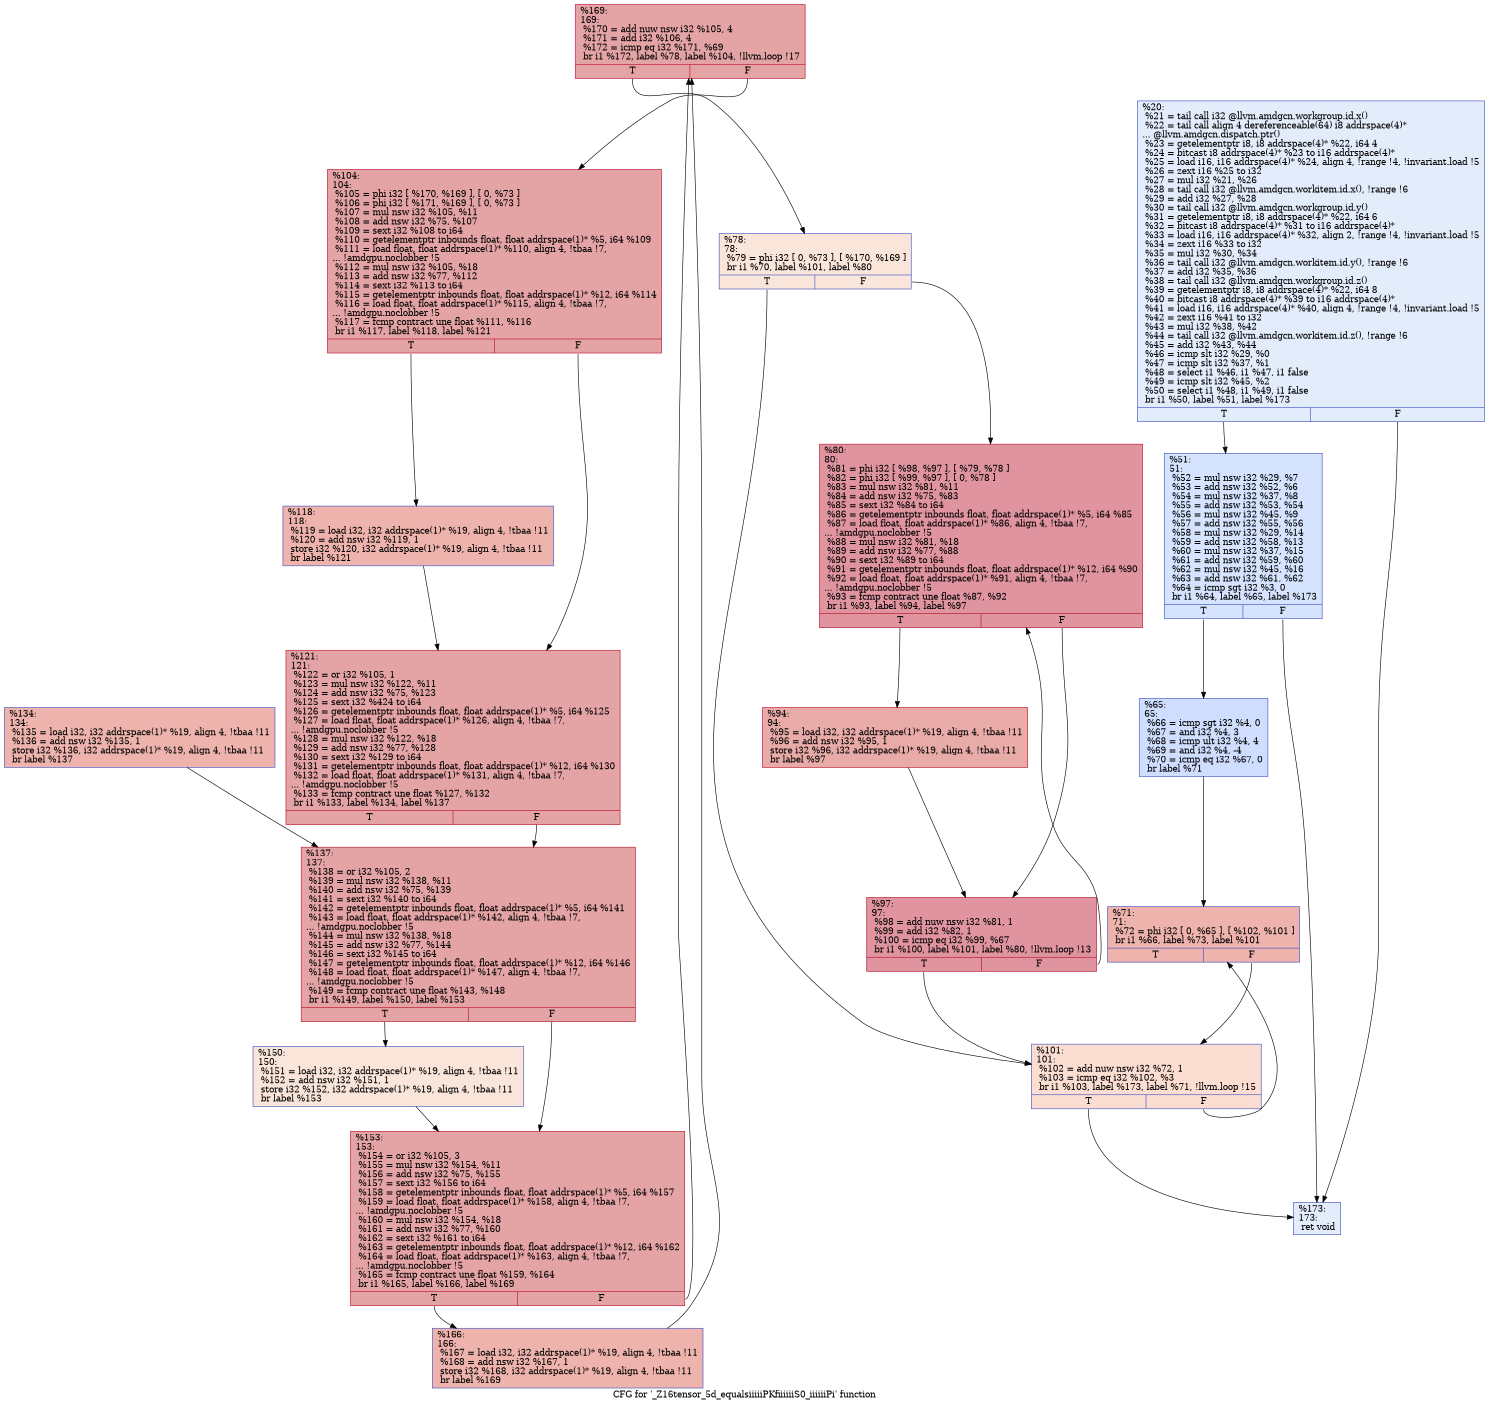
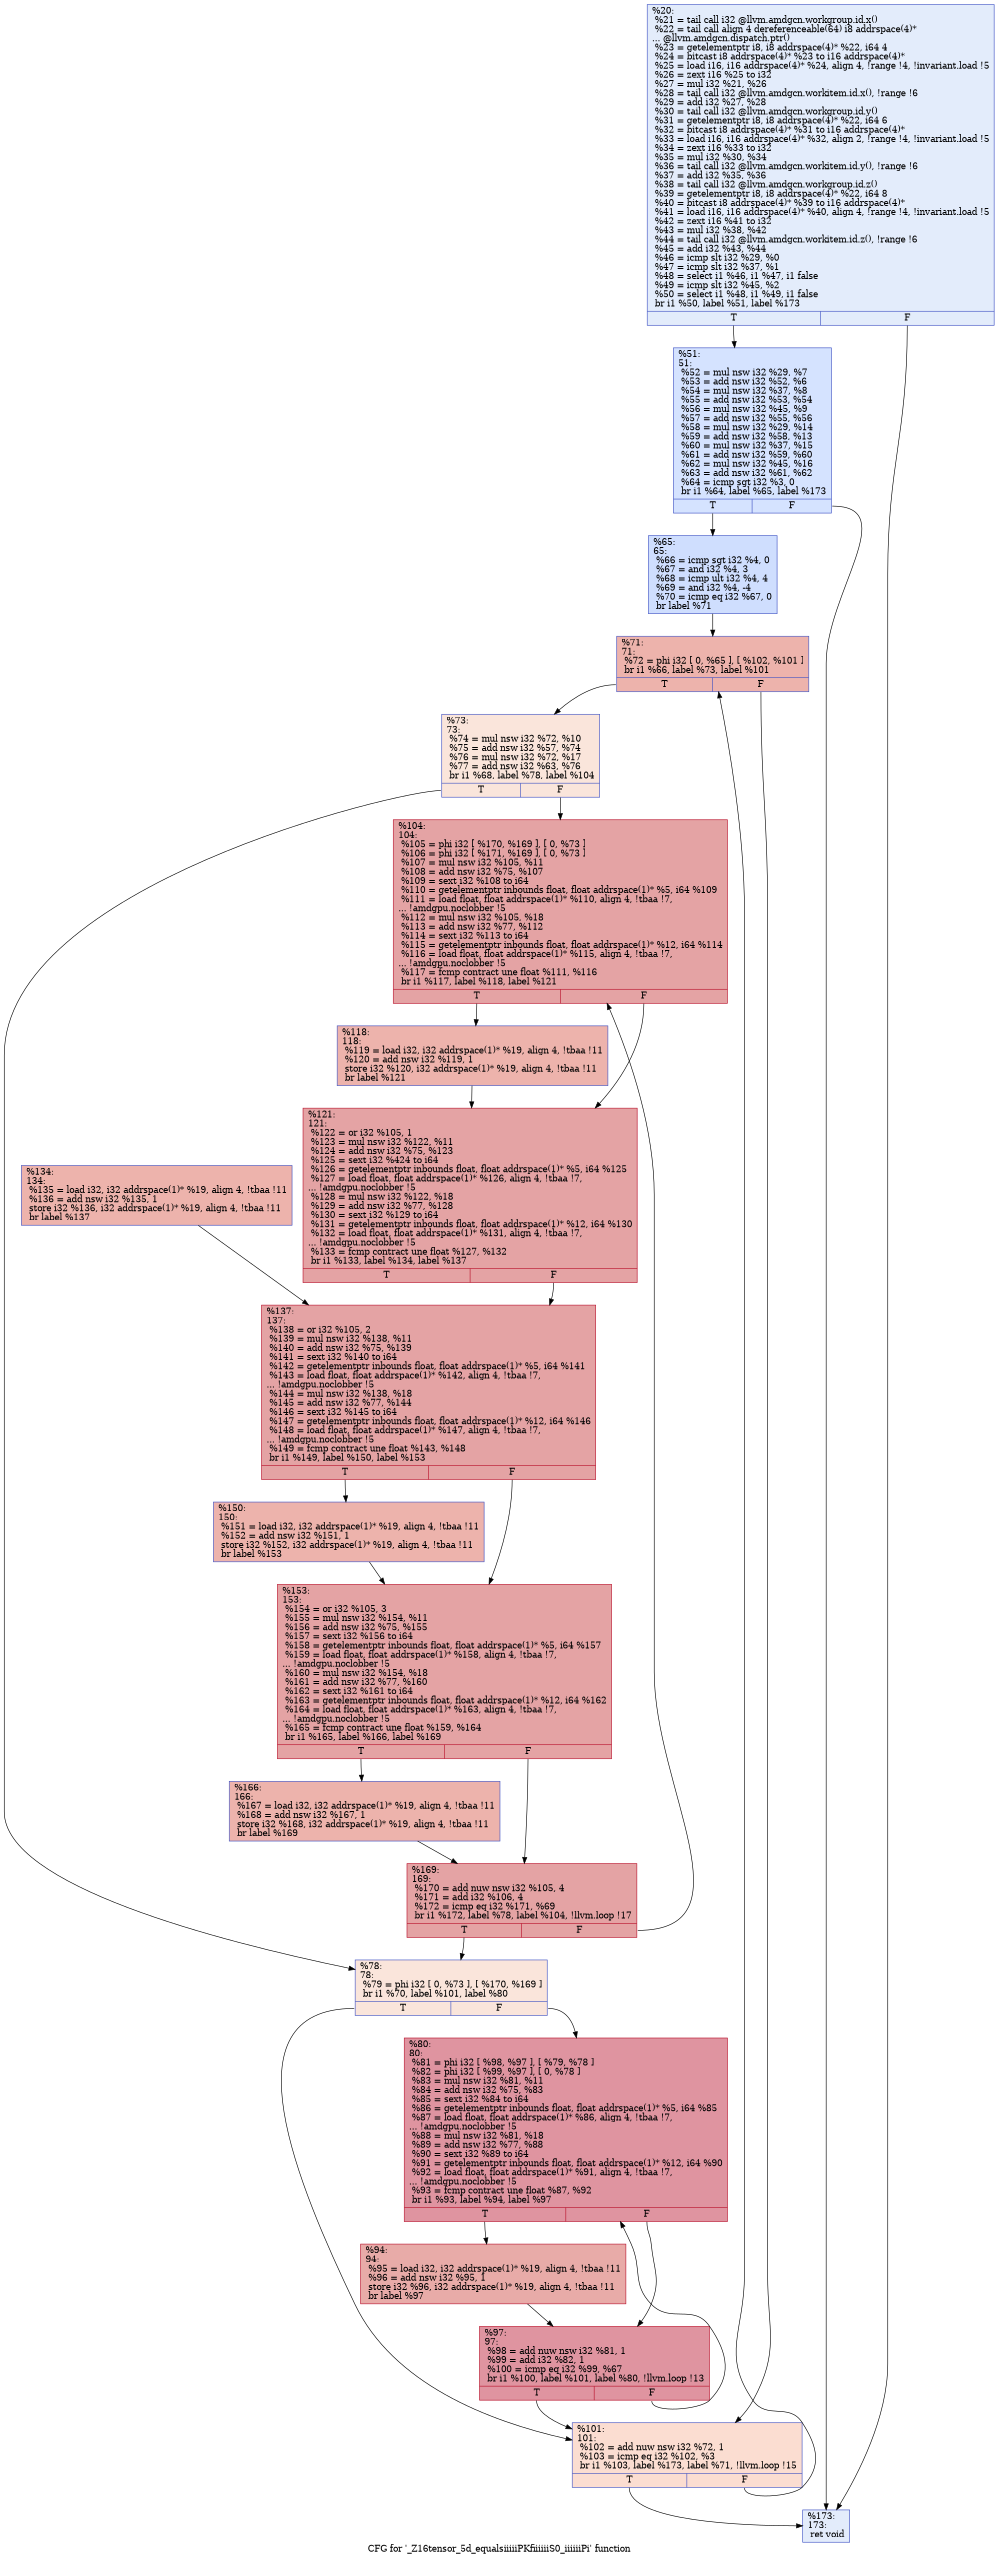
none -> (521, 756)
(388, 1076) -> (349, 1532)
